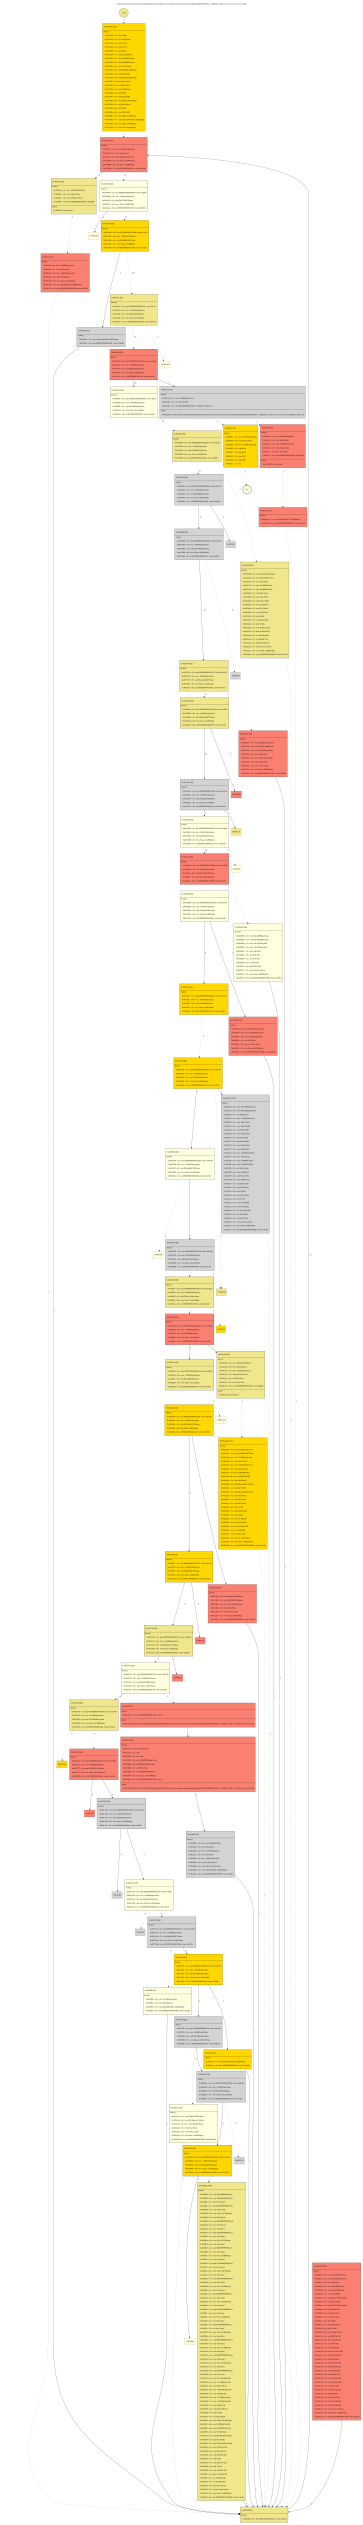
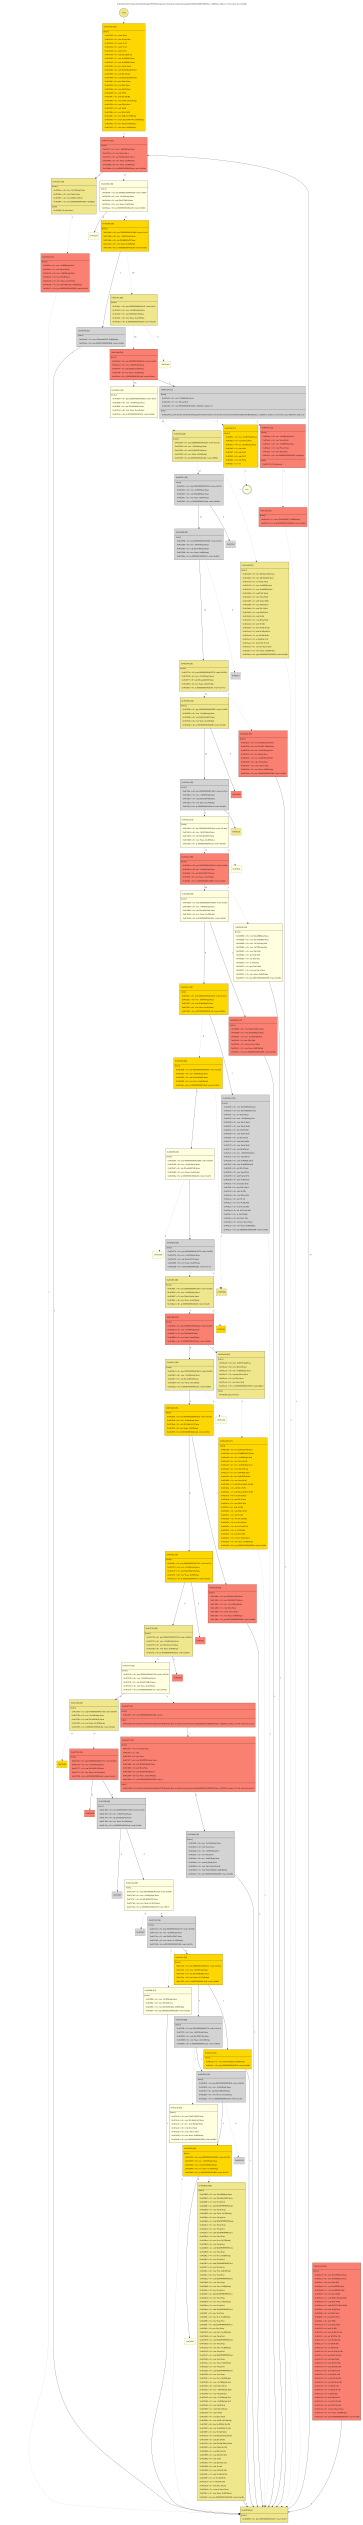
none -> (204, 887)
(220, 1091) -> (222, 1054)
none -> (189, 1397)
